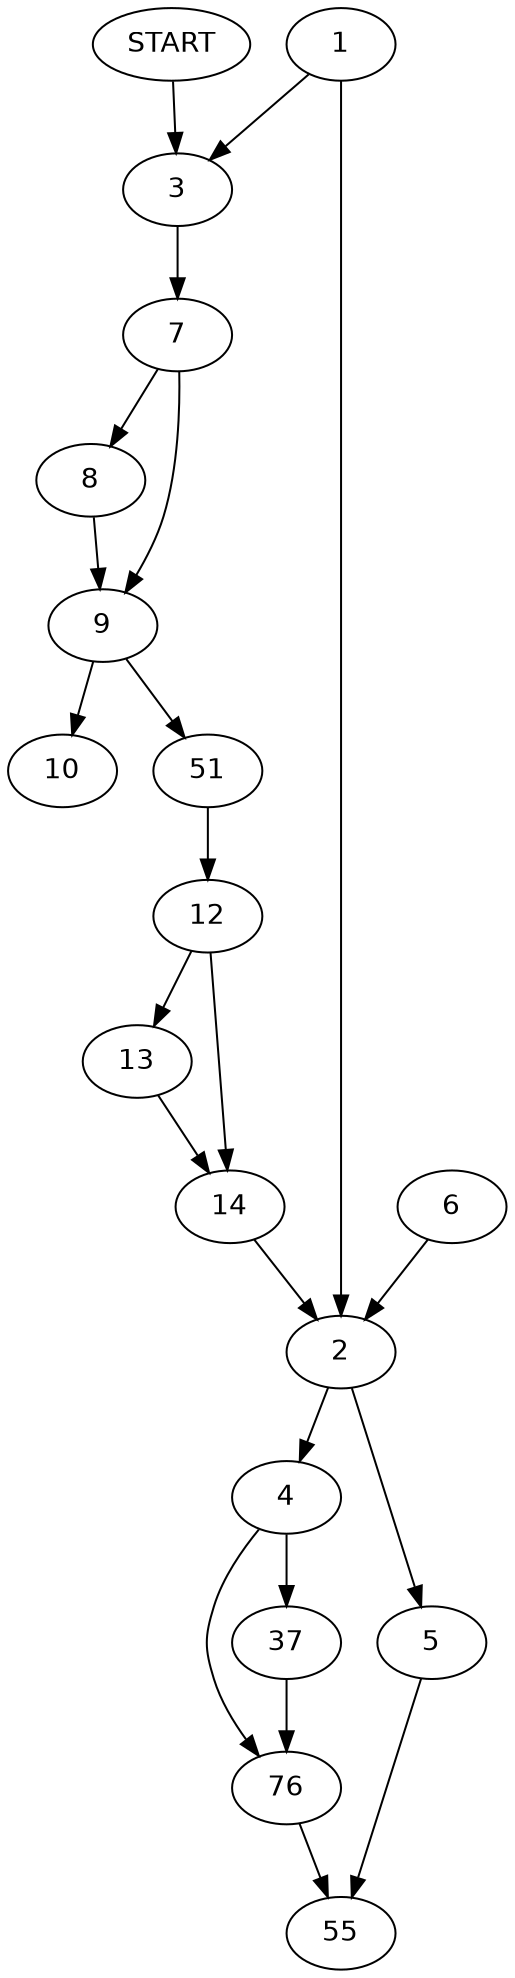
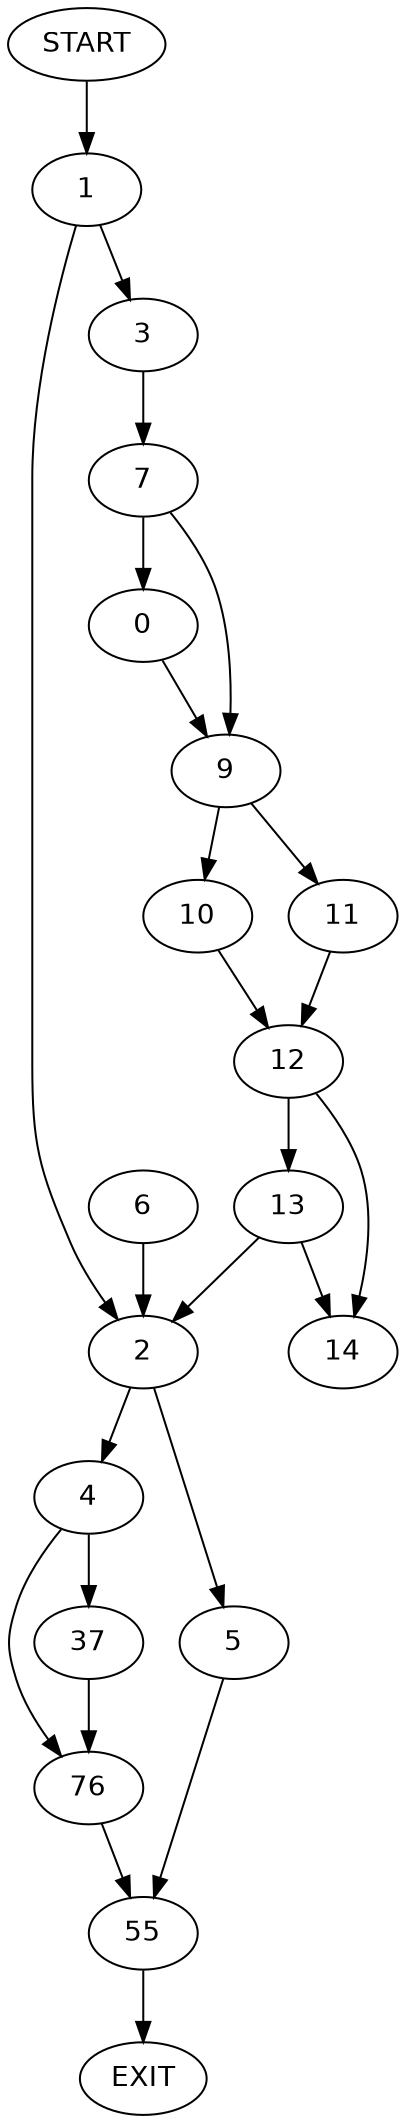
(174, 107) -> (87, 107)
(91, 480) -> (143, 626)
(208, 771) -> (343, 916)
none -> (238, 980)
(279, 1271) -> (223, 1272)
none -> (143, 2079)
